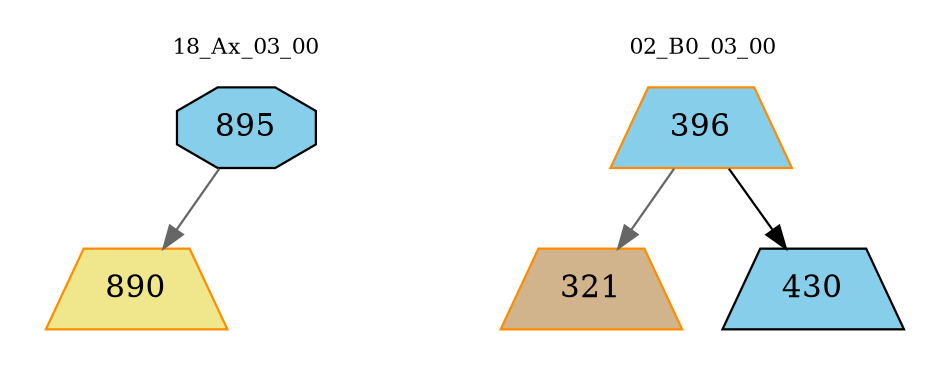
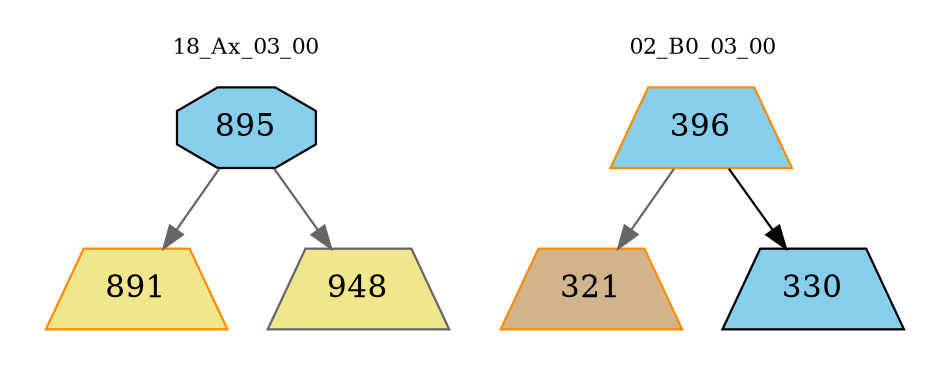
(137, 289) -> (137, 289)
none -> (358, 289)
(813, 289) -> (813, 289)
